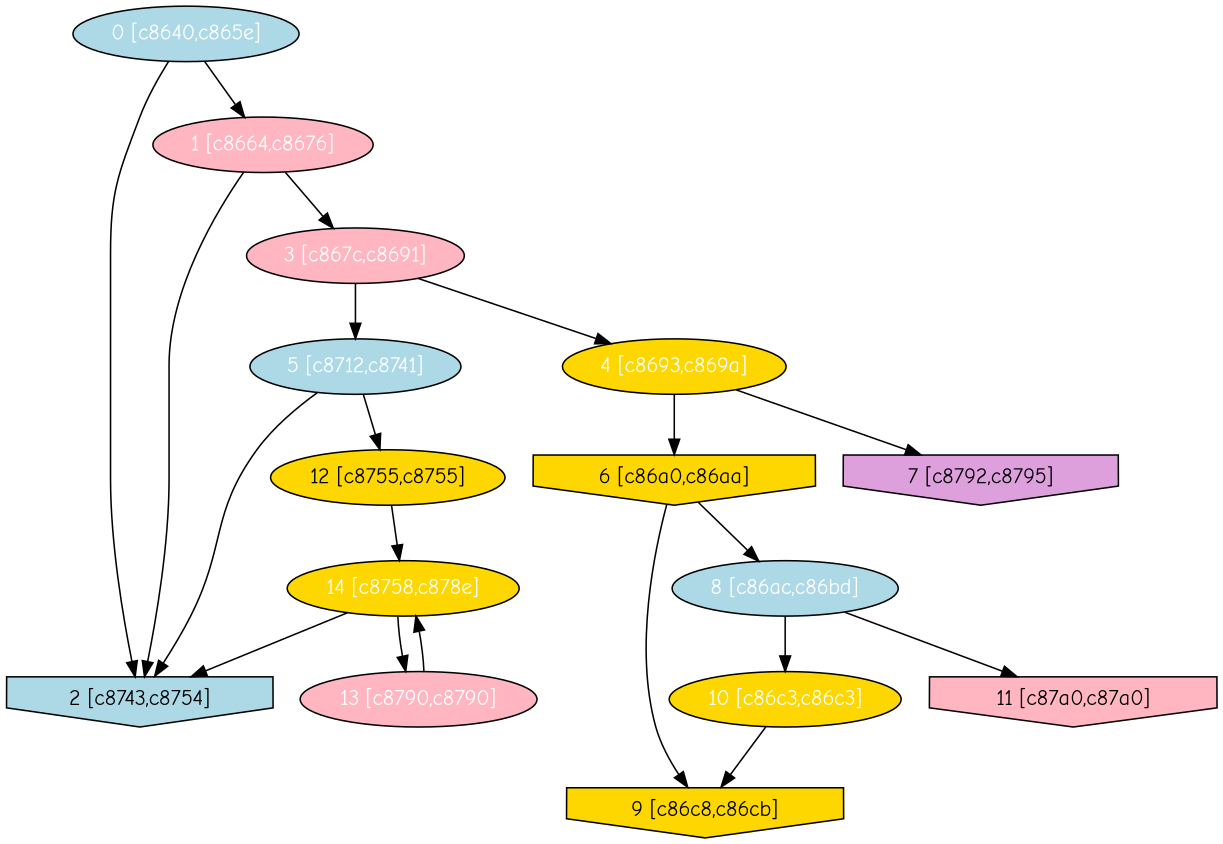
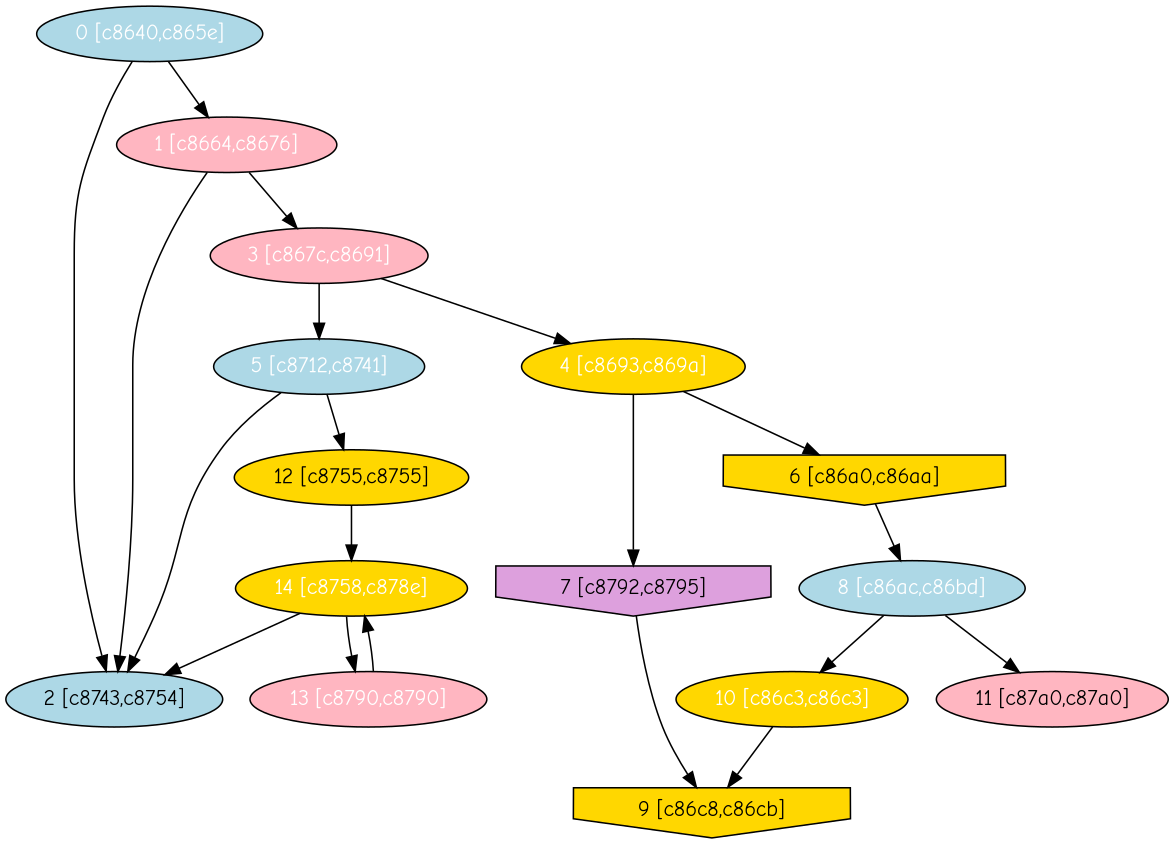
(646, 642) -> (653, 698)
(140, 699) -> (114, 699)
(1073, 699) -> (1052, 699)
